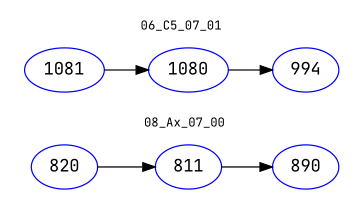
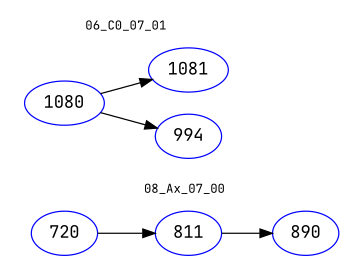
(182, 26) -> (126, 26)
(120, 70) -> (121, 88)
(64, 167) -> (64, 233)
